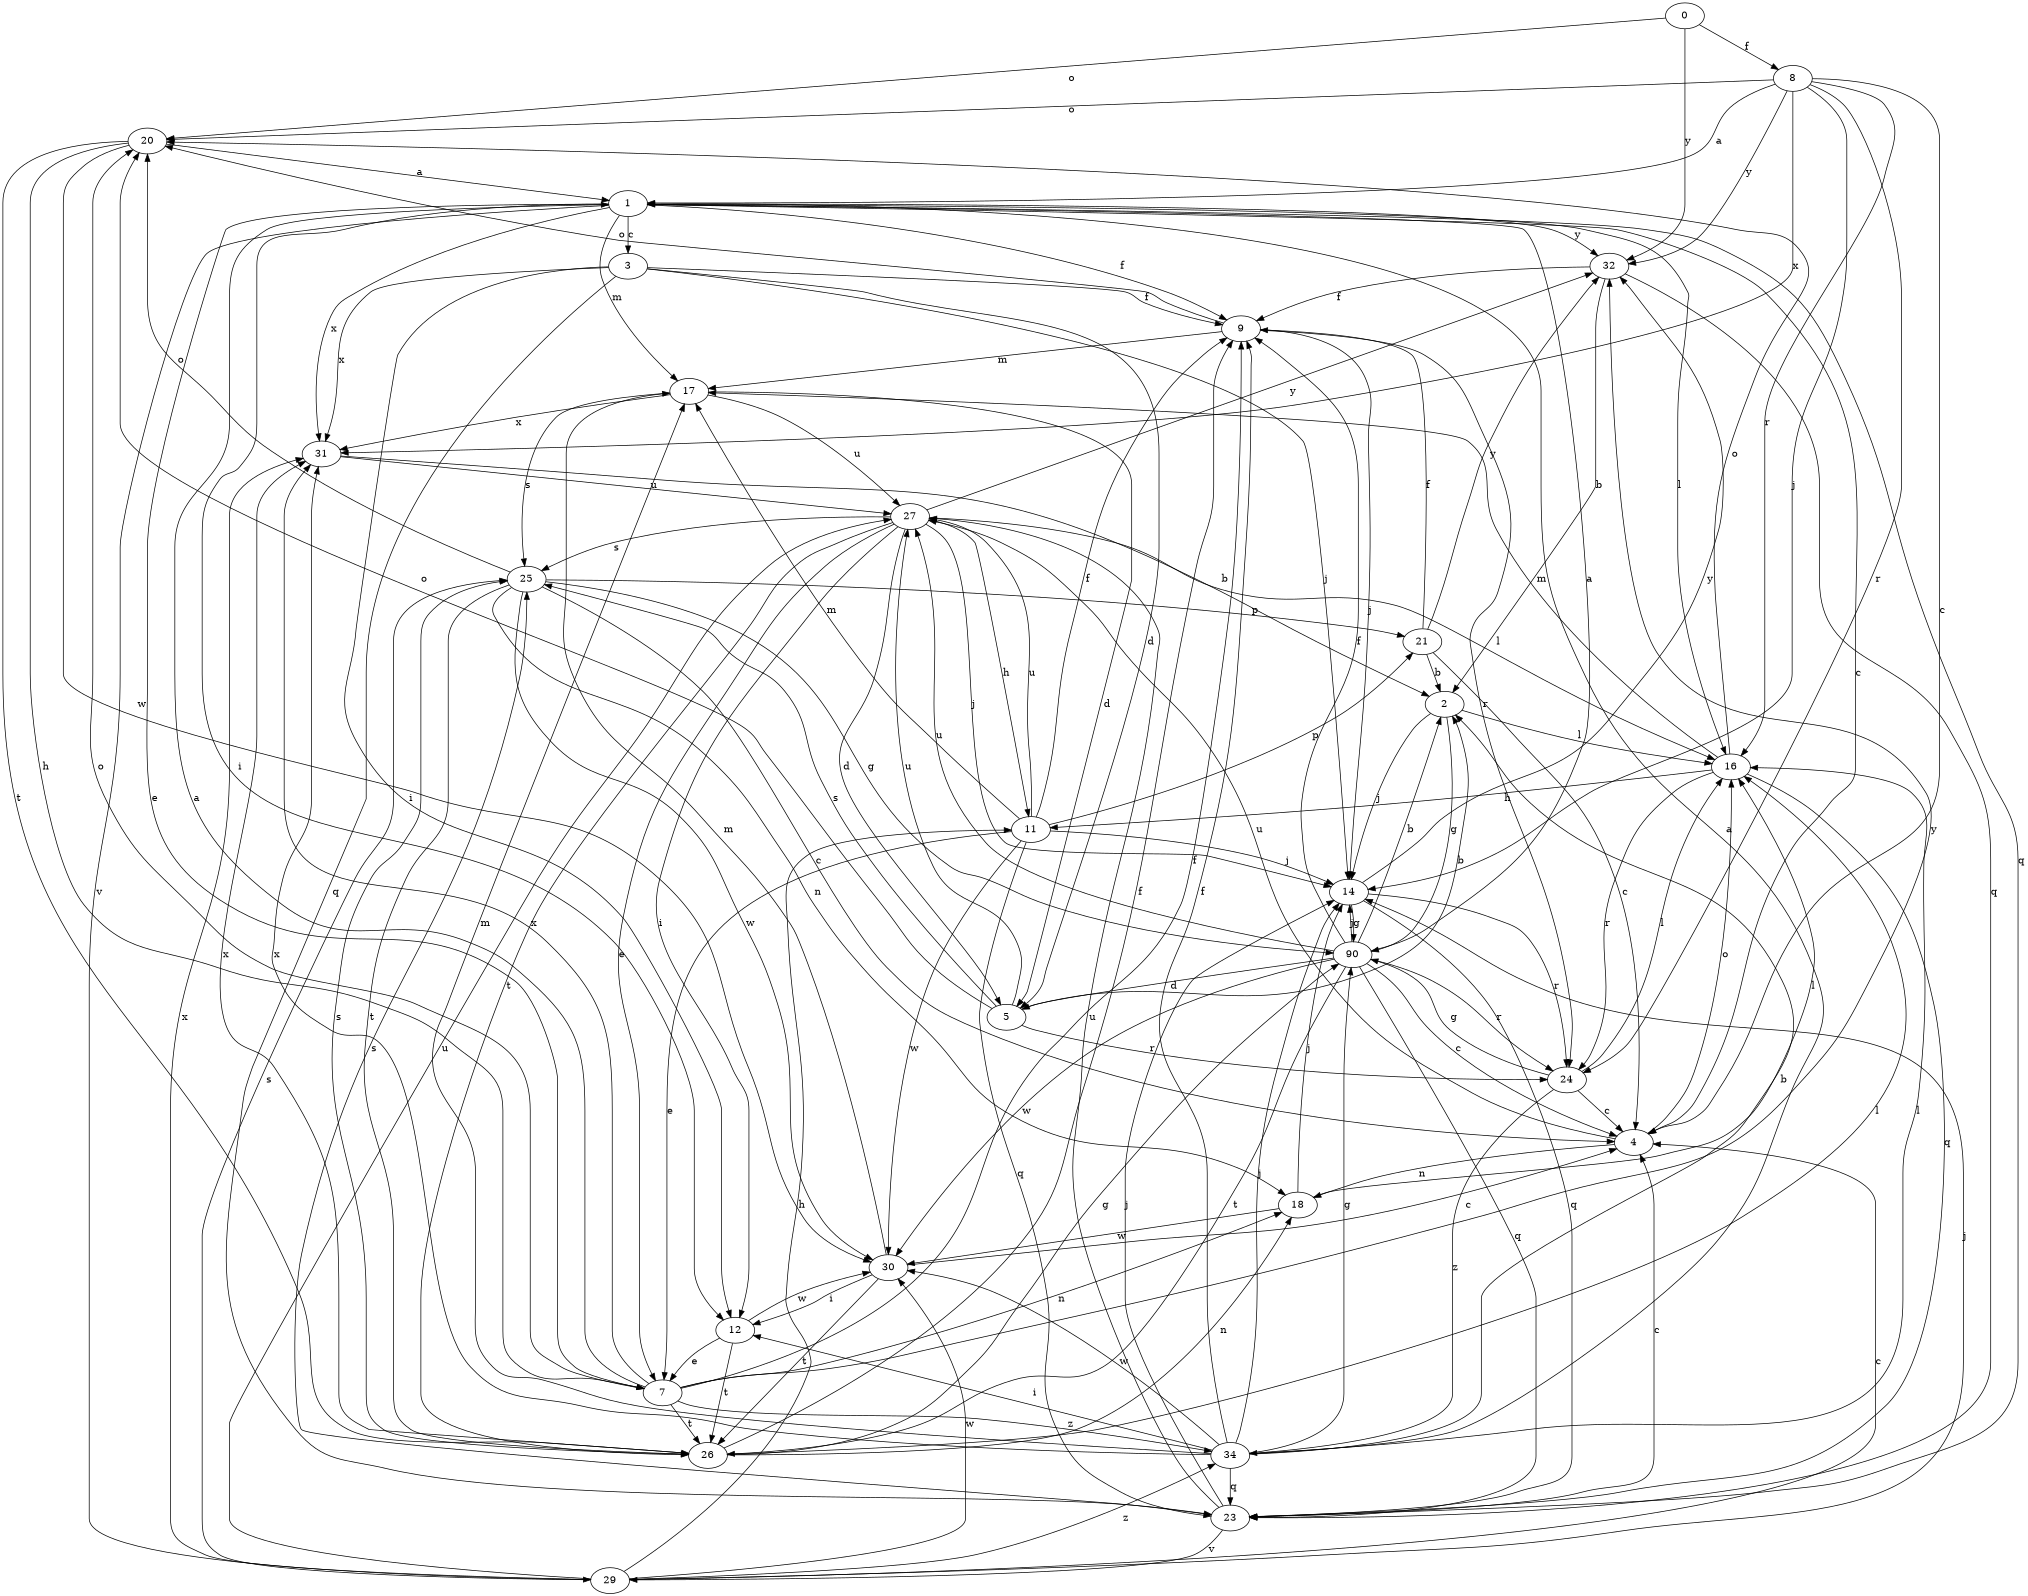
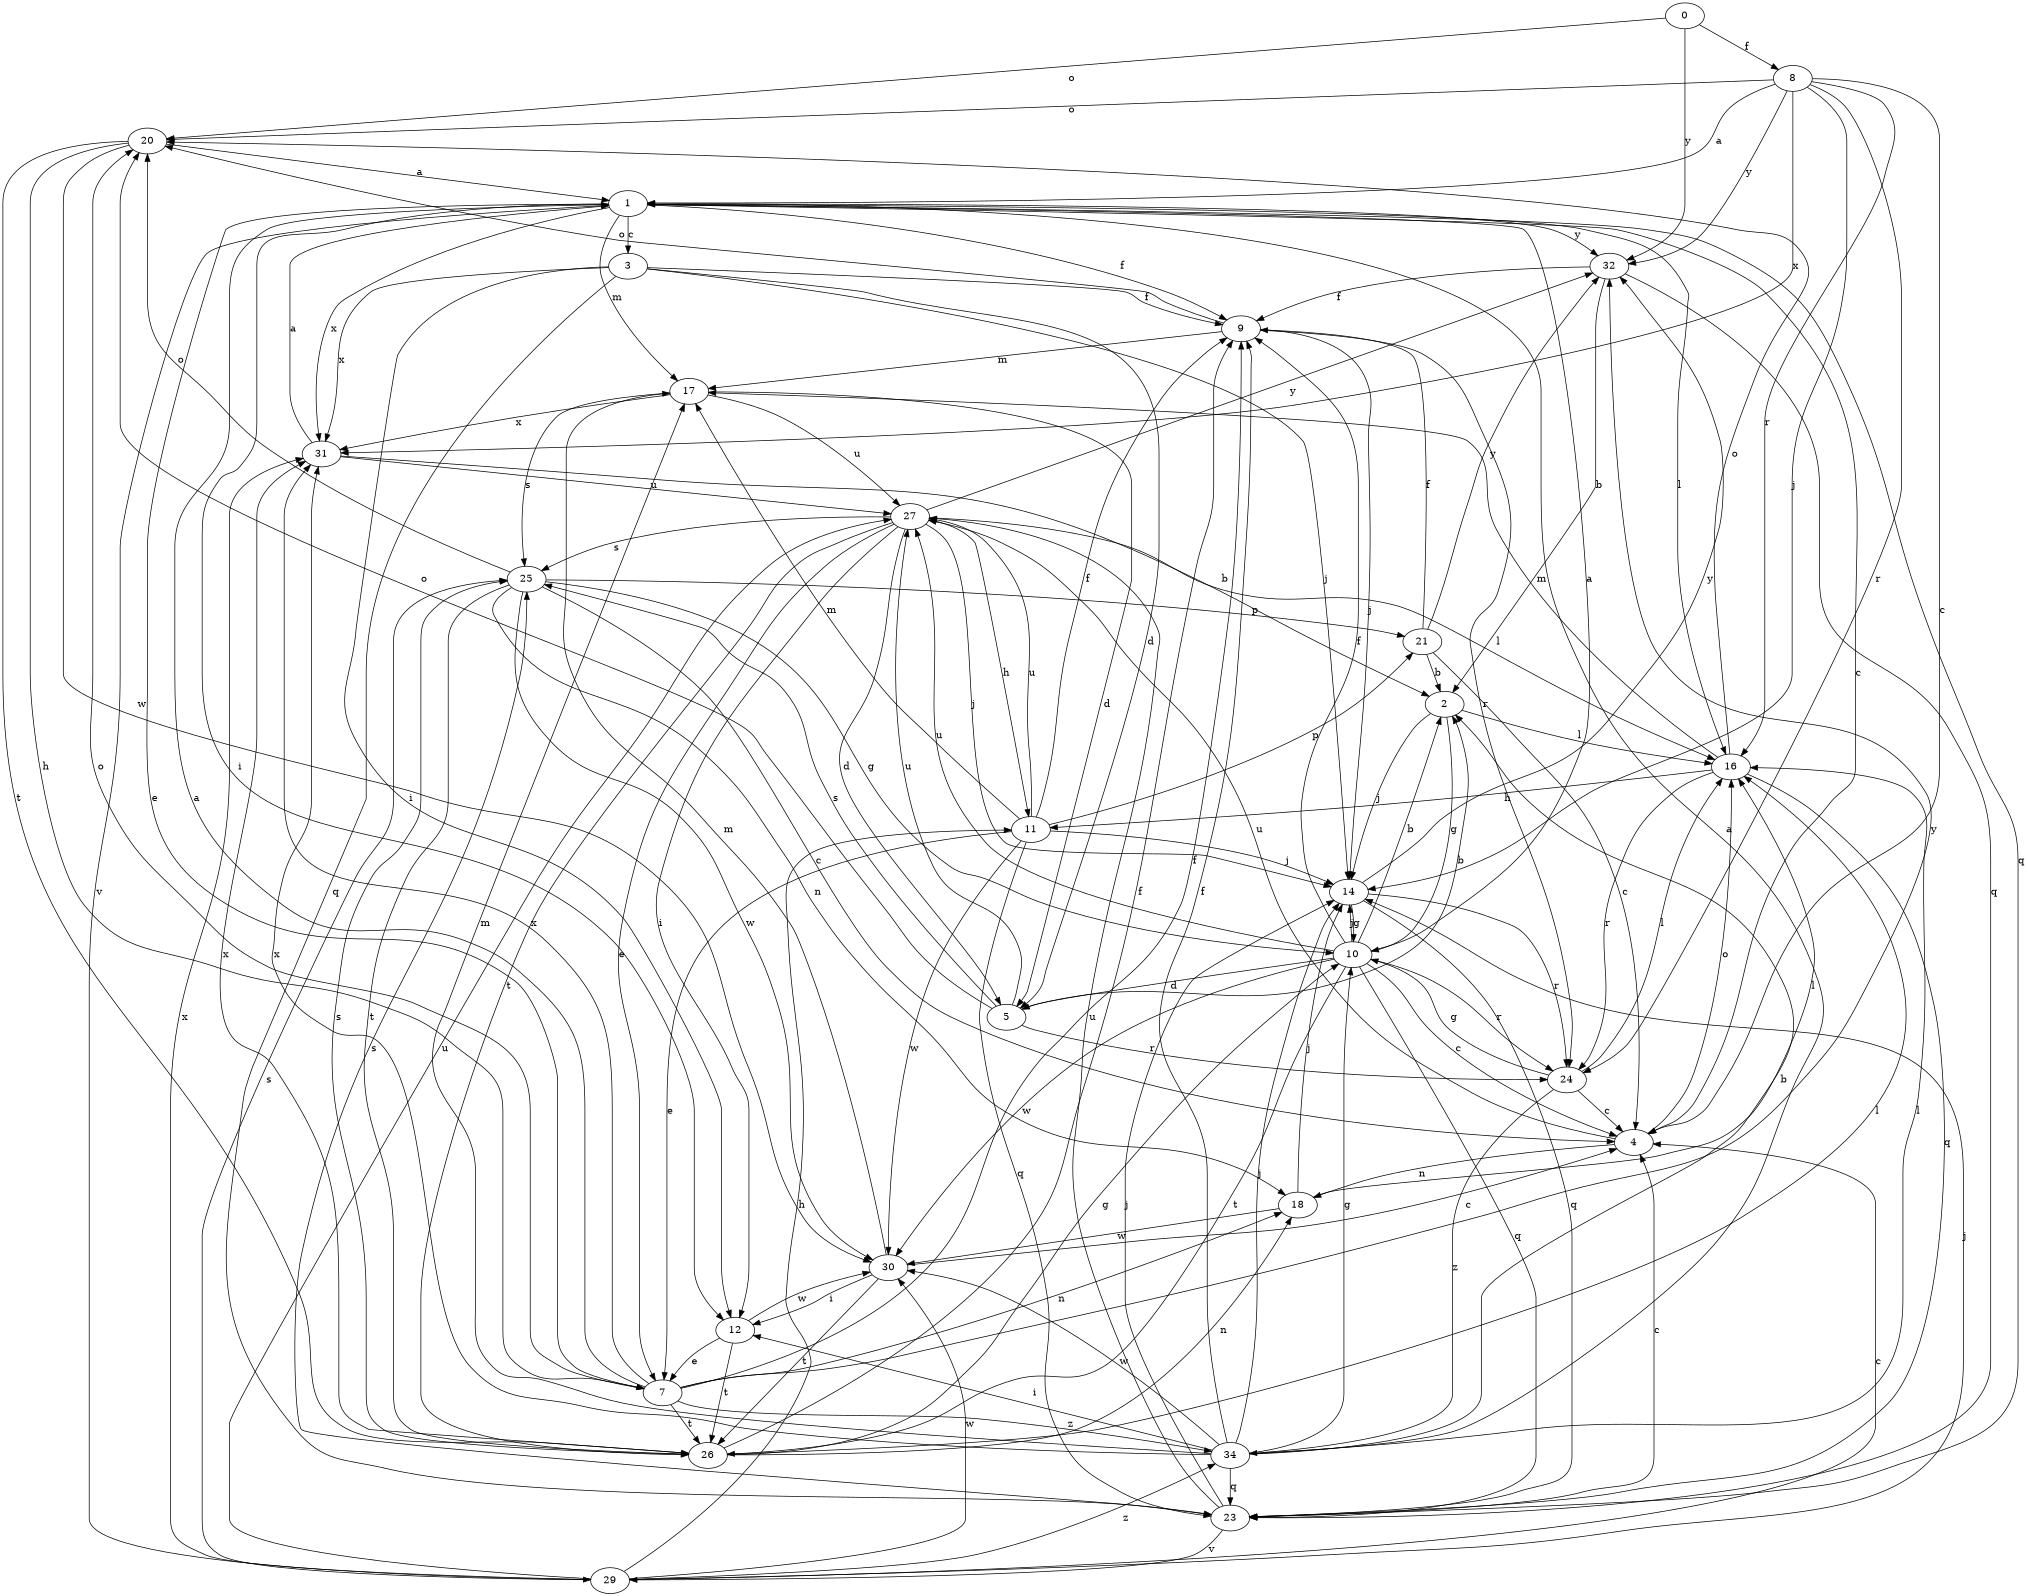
none -> (352, 238)
(1353, 955) -> (1353, 955)
